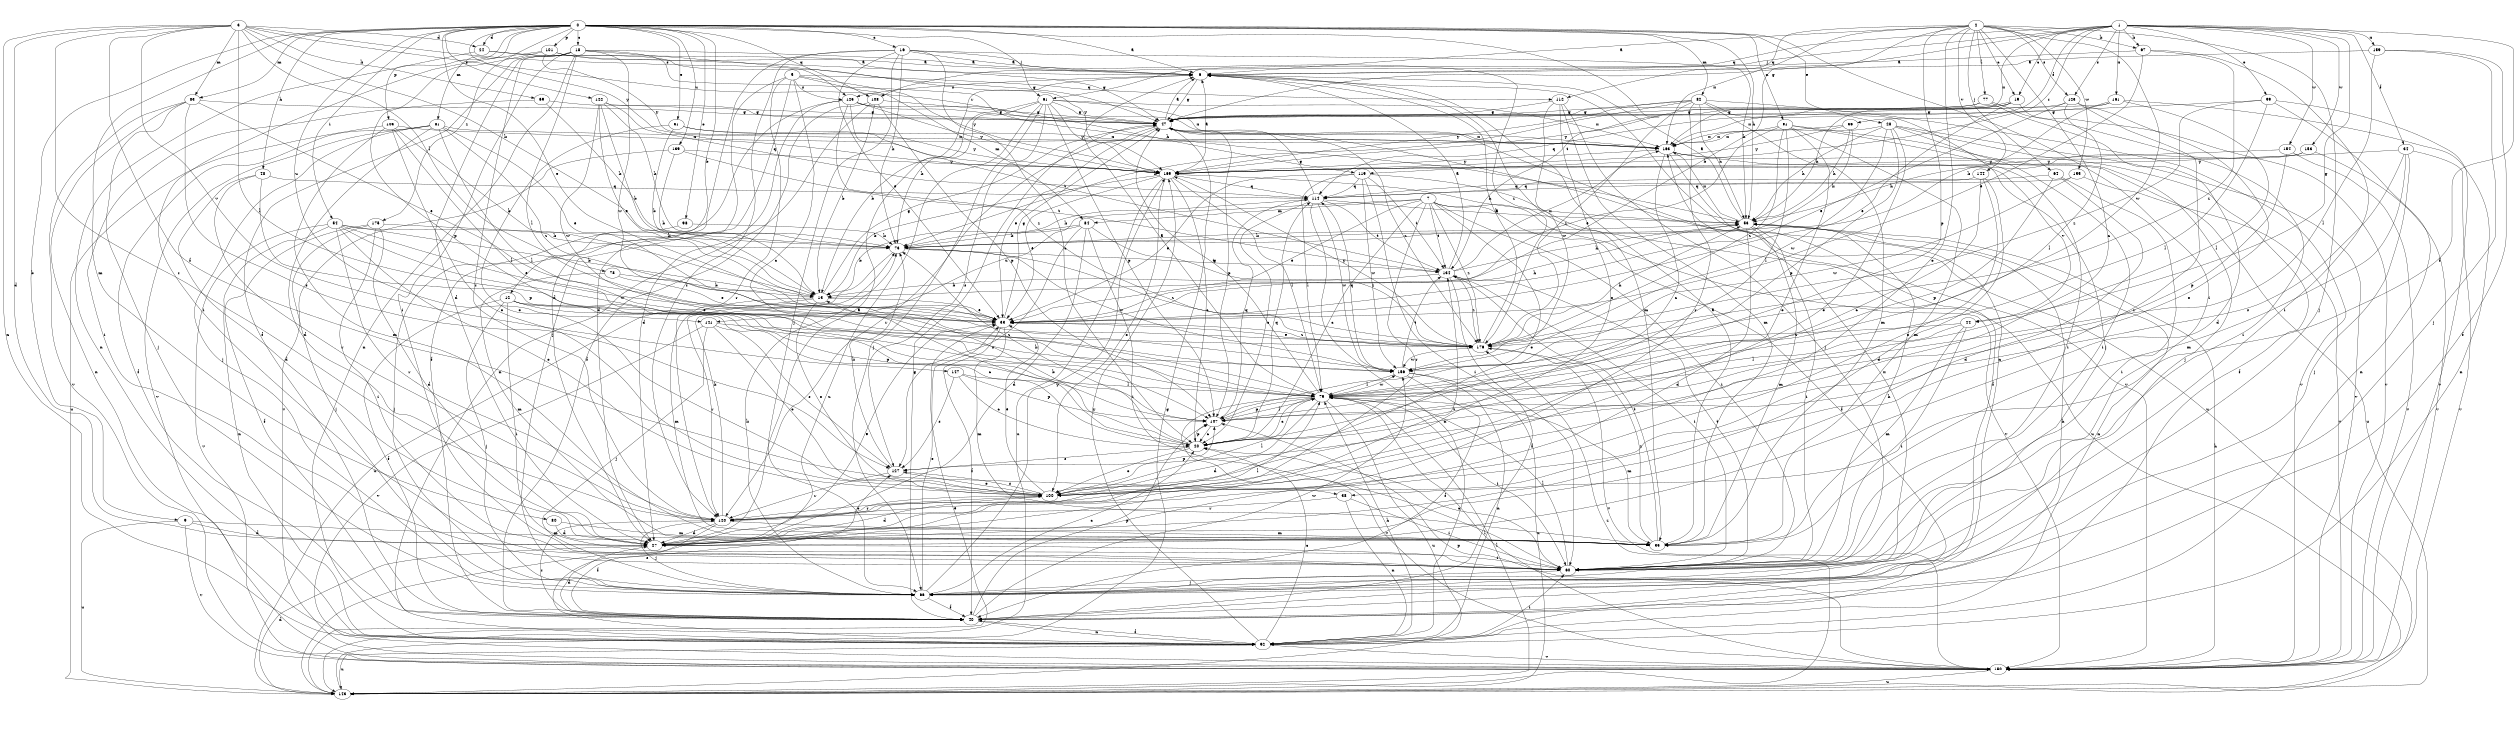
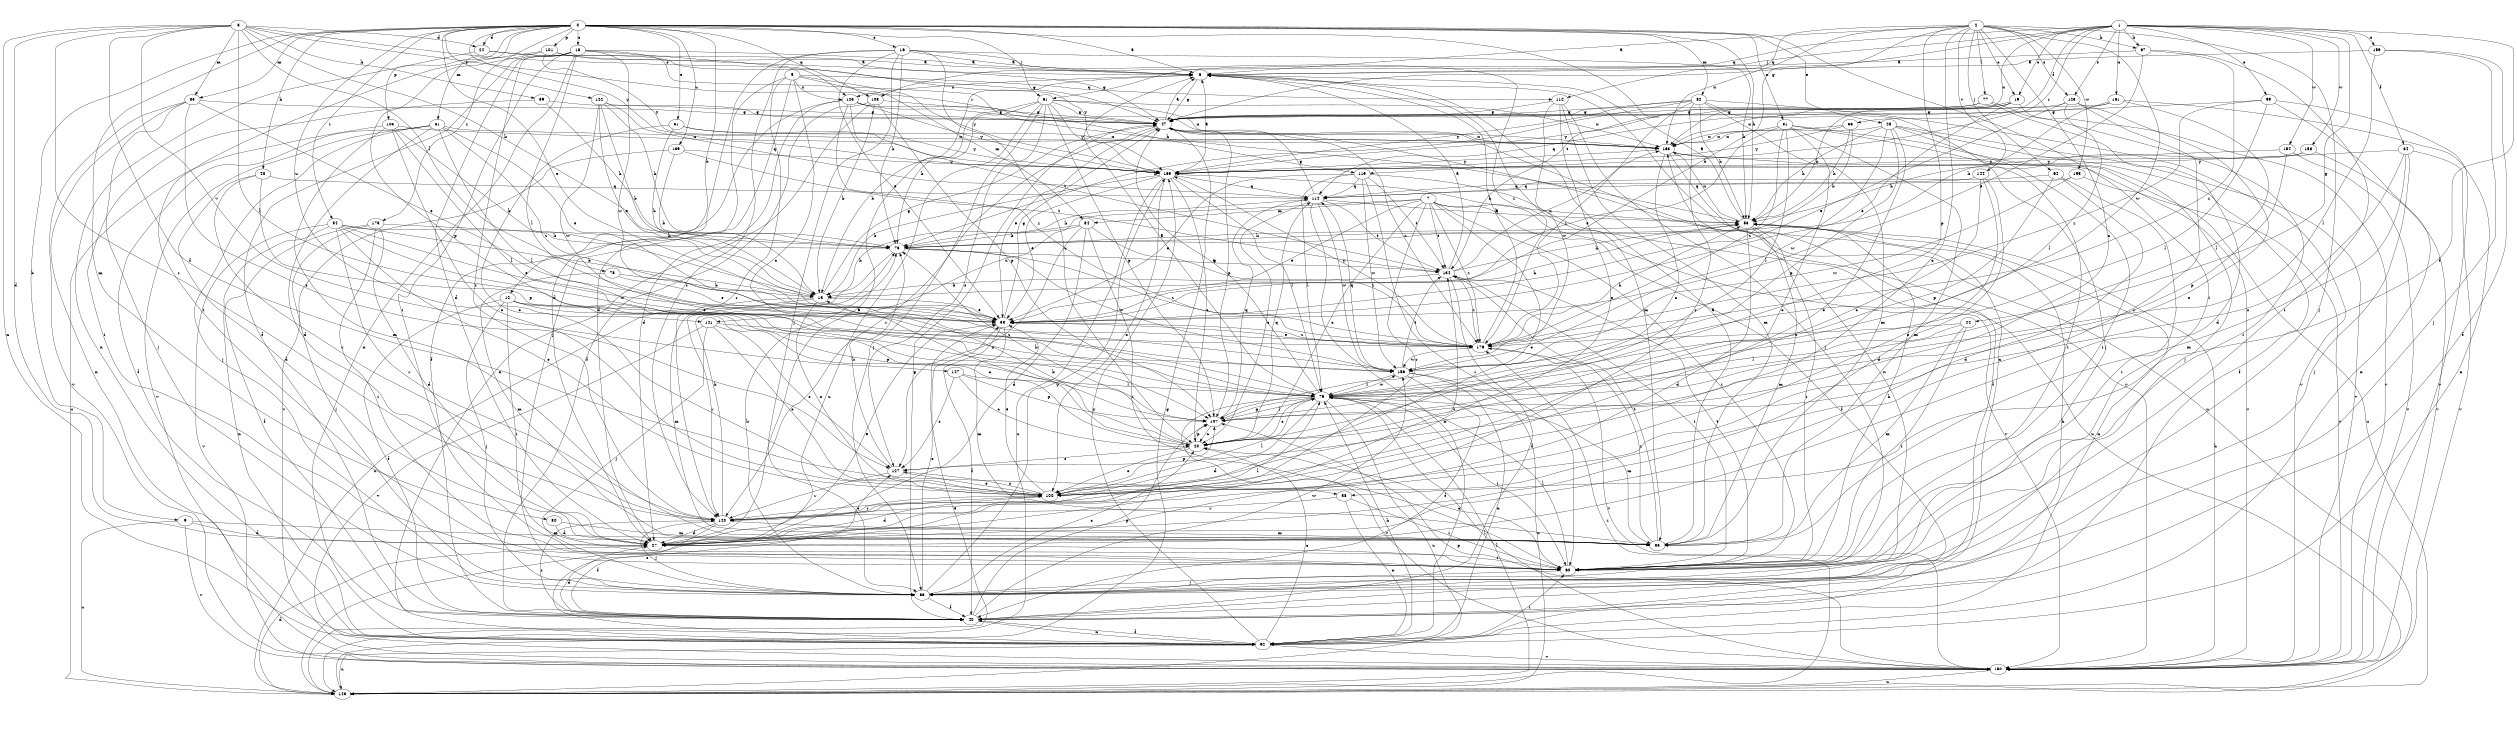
(1996, 171) -> (2242, 278)
(685, 224) -> none
